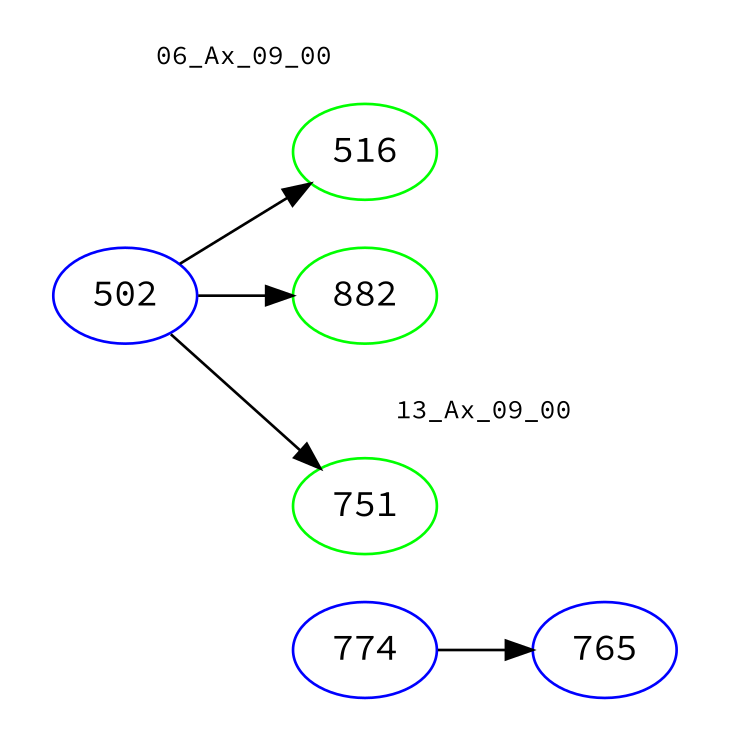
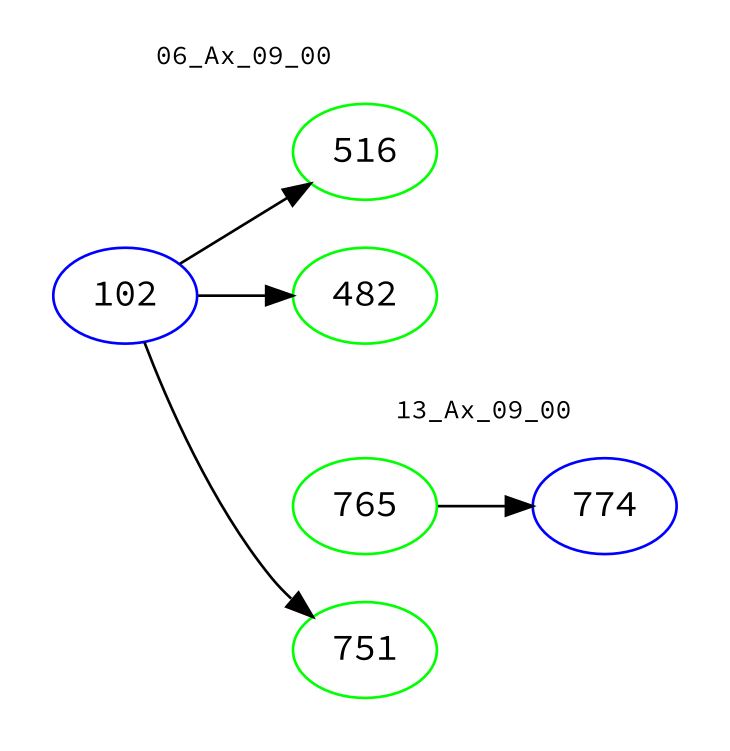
(125, 296) -> (125, 296)
(365, 296) -> (365, 296)
(472, 650) -> (472, 506)
(605, 650) -> (365, 506)
